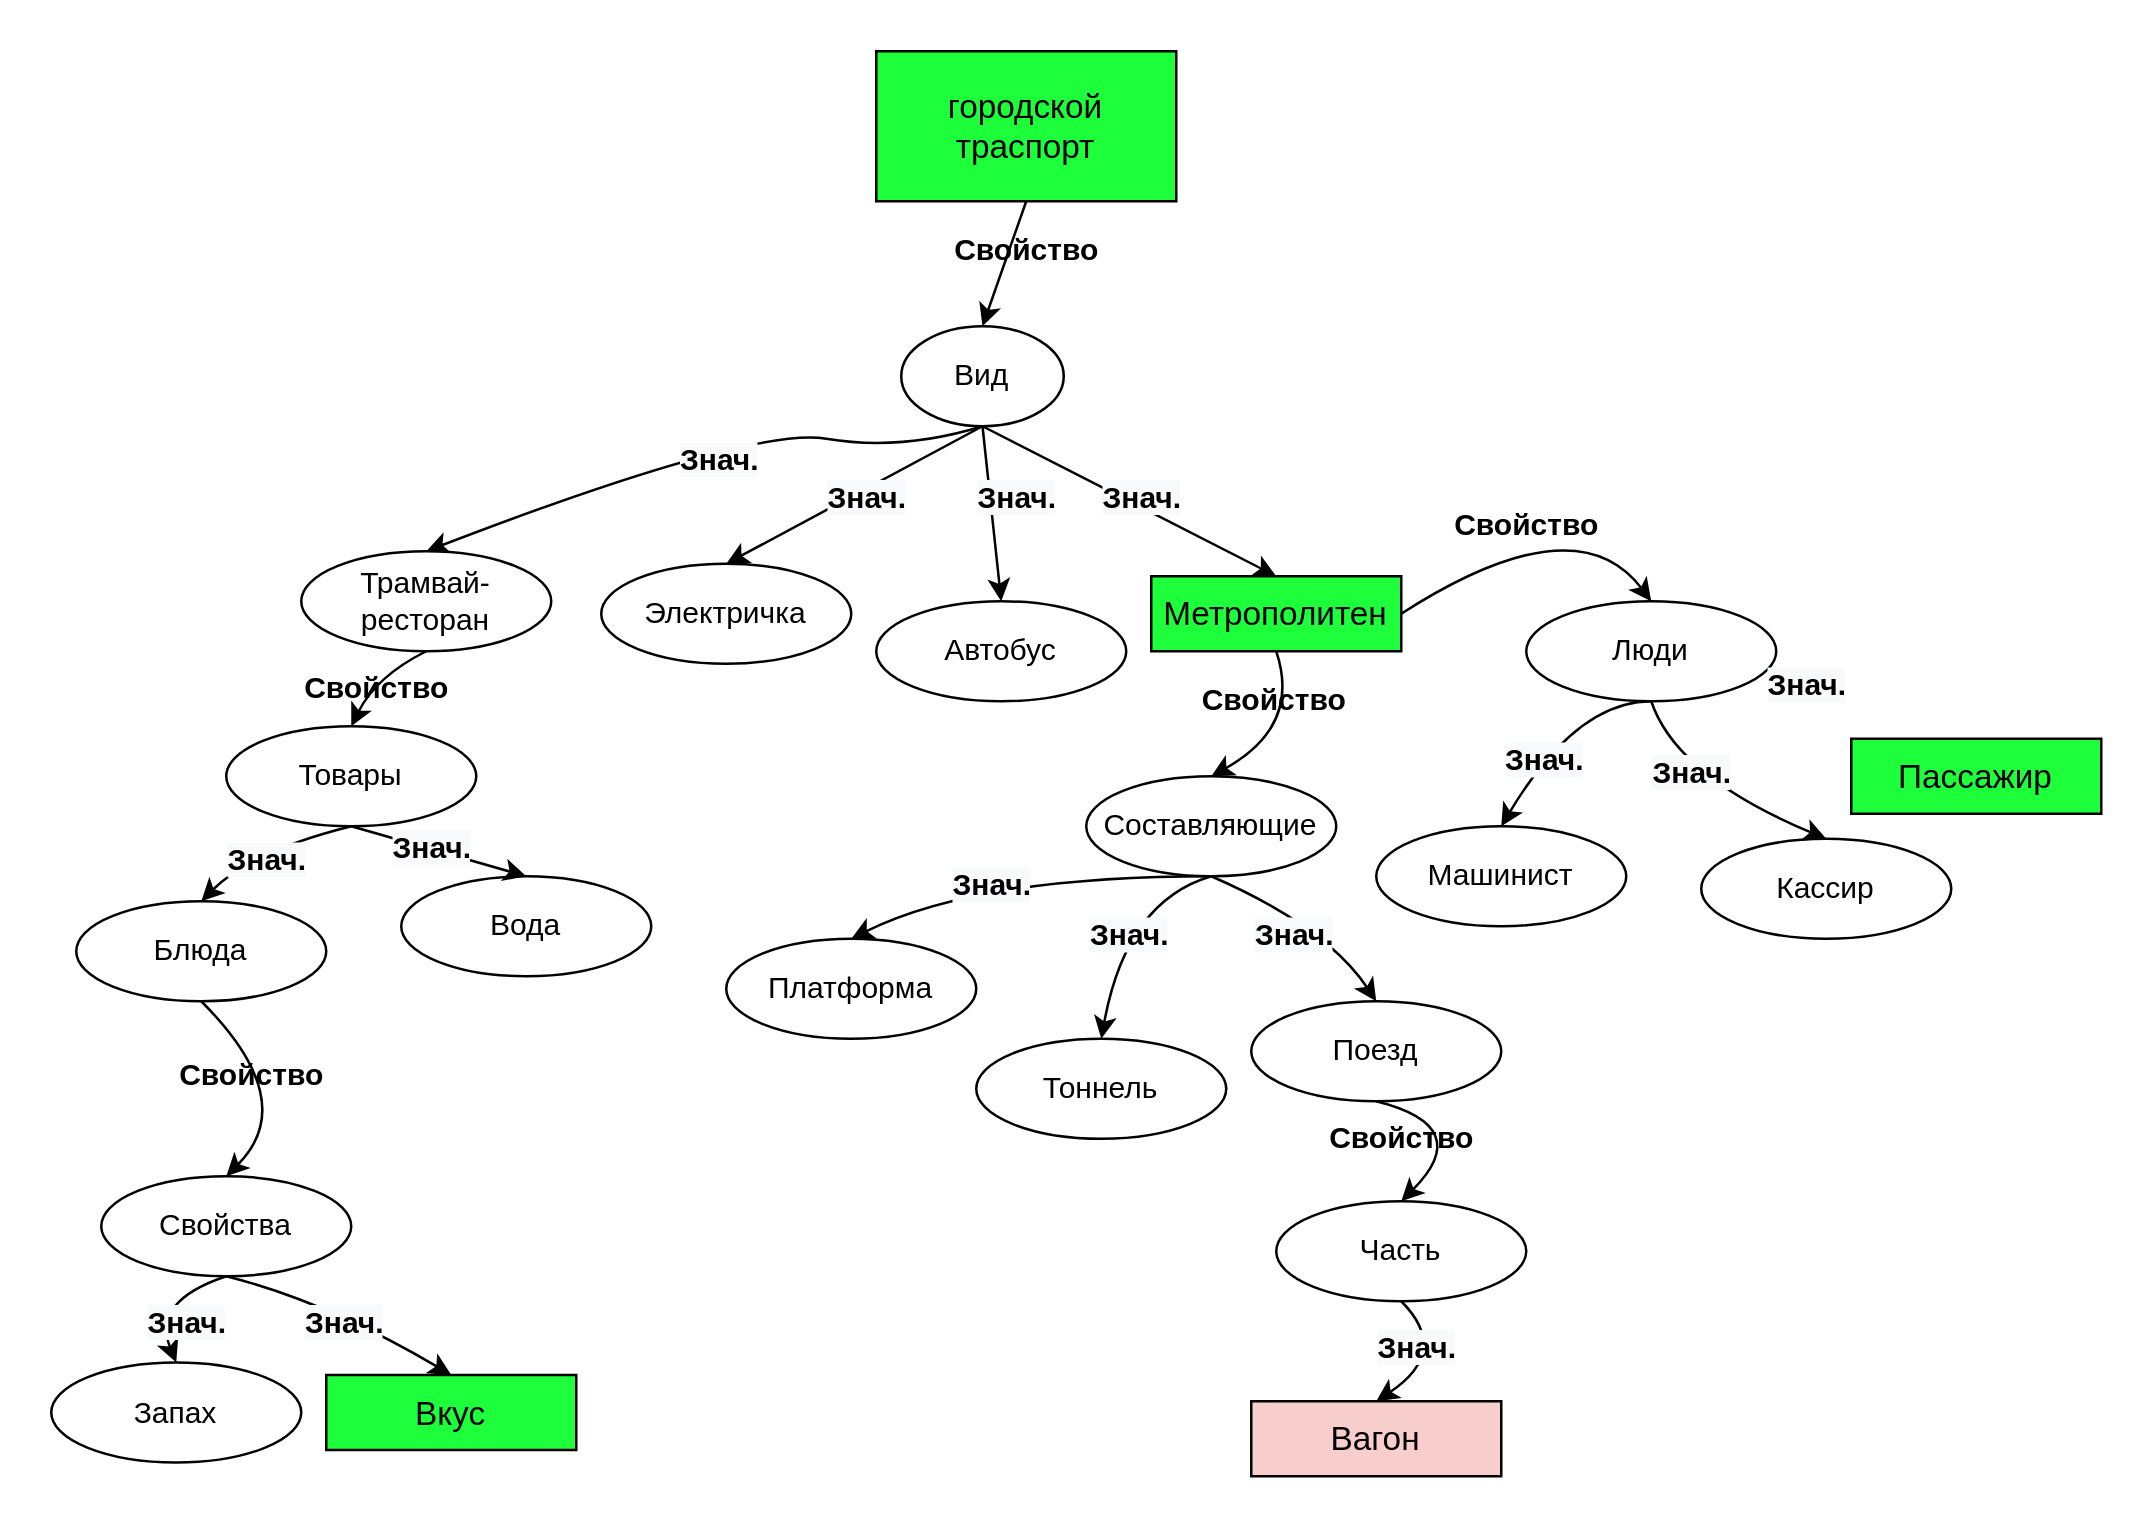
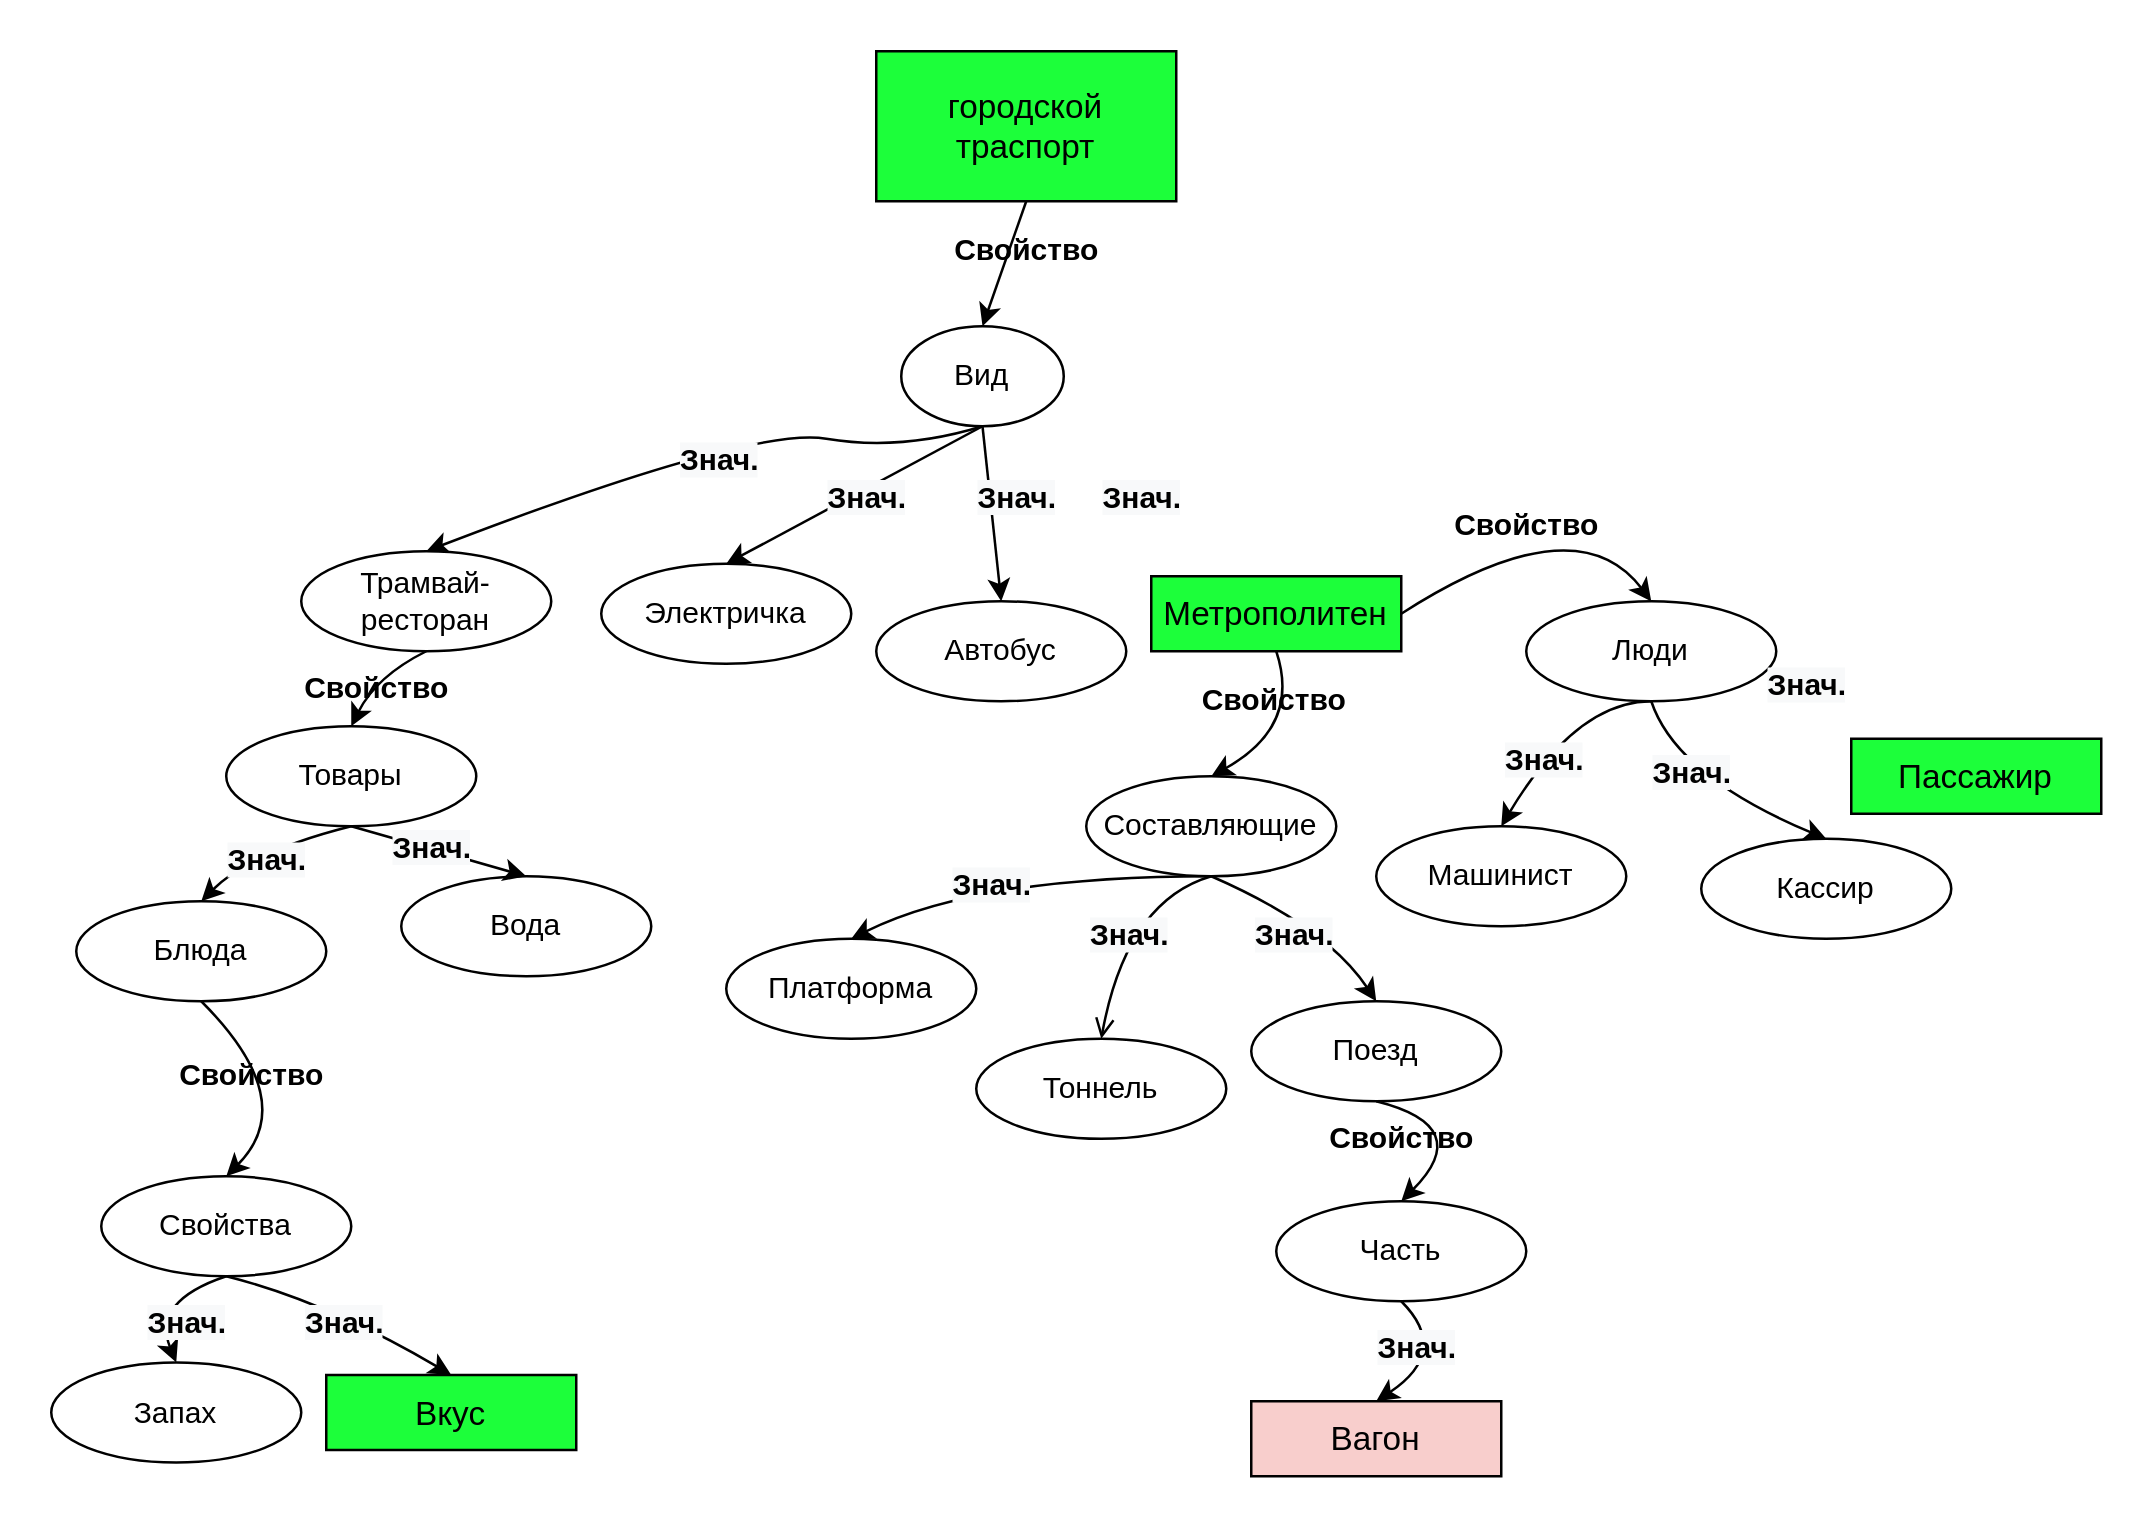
(1045, 458) -> none
(1105, 1021) -> (1104, 1025)
